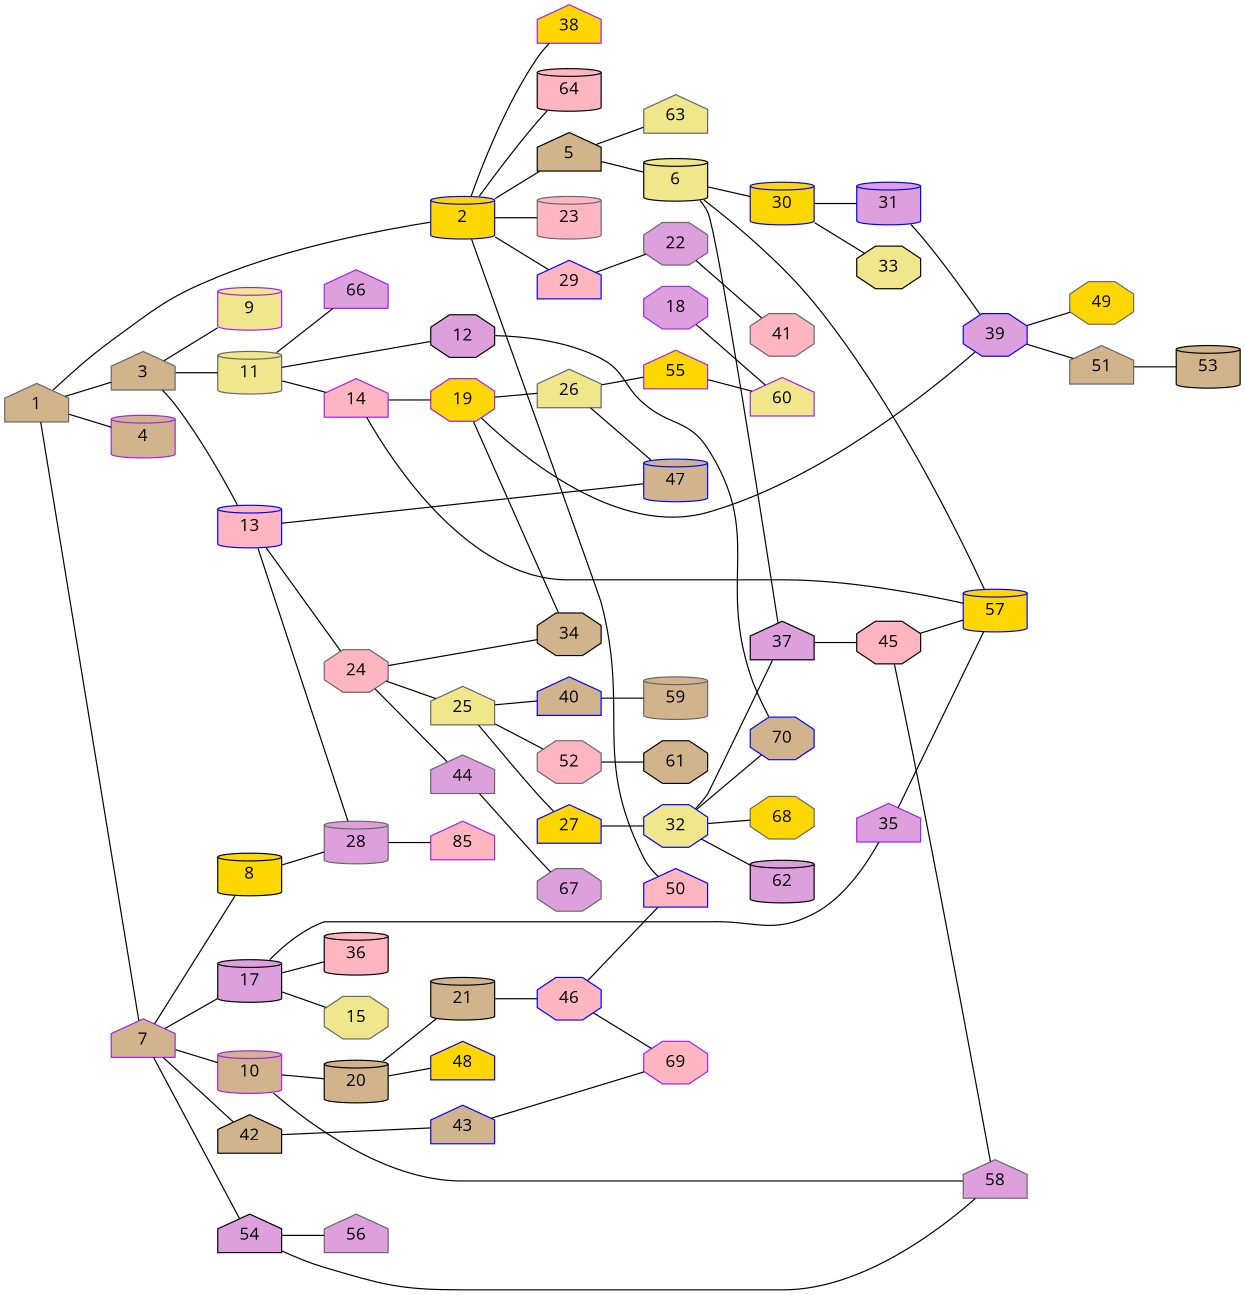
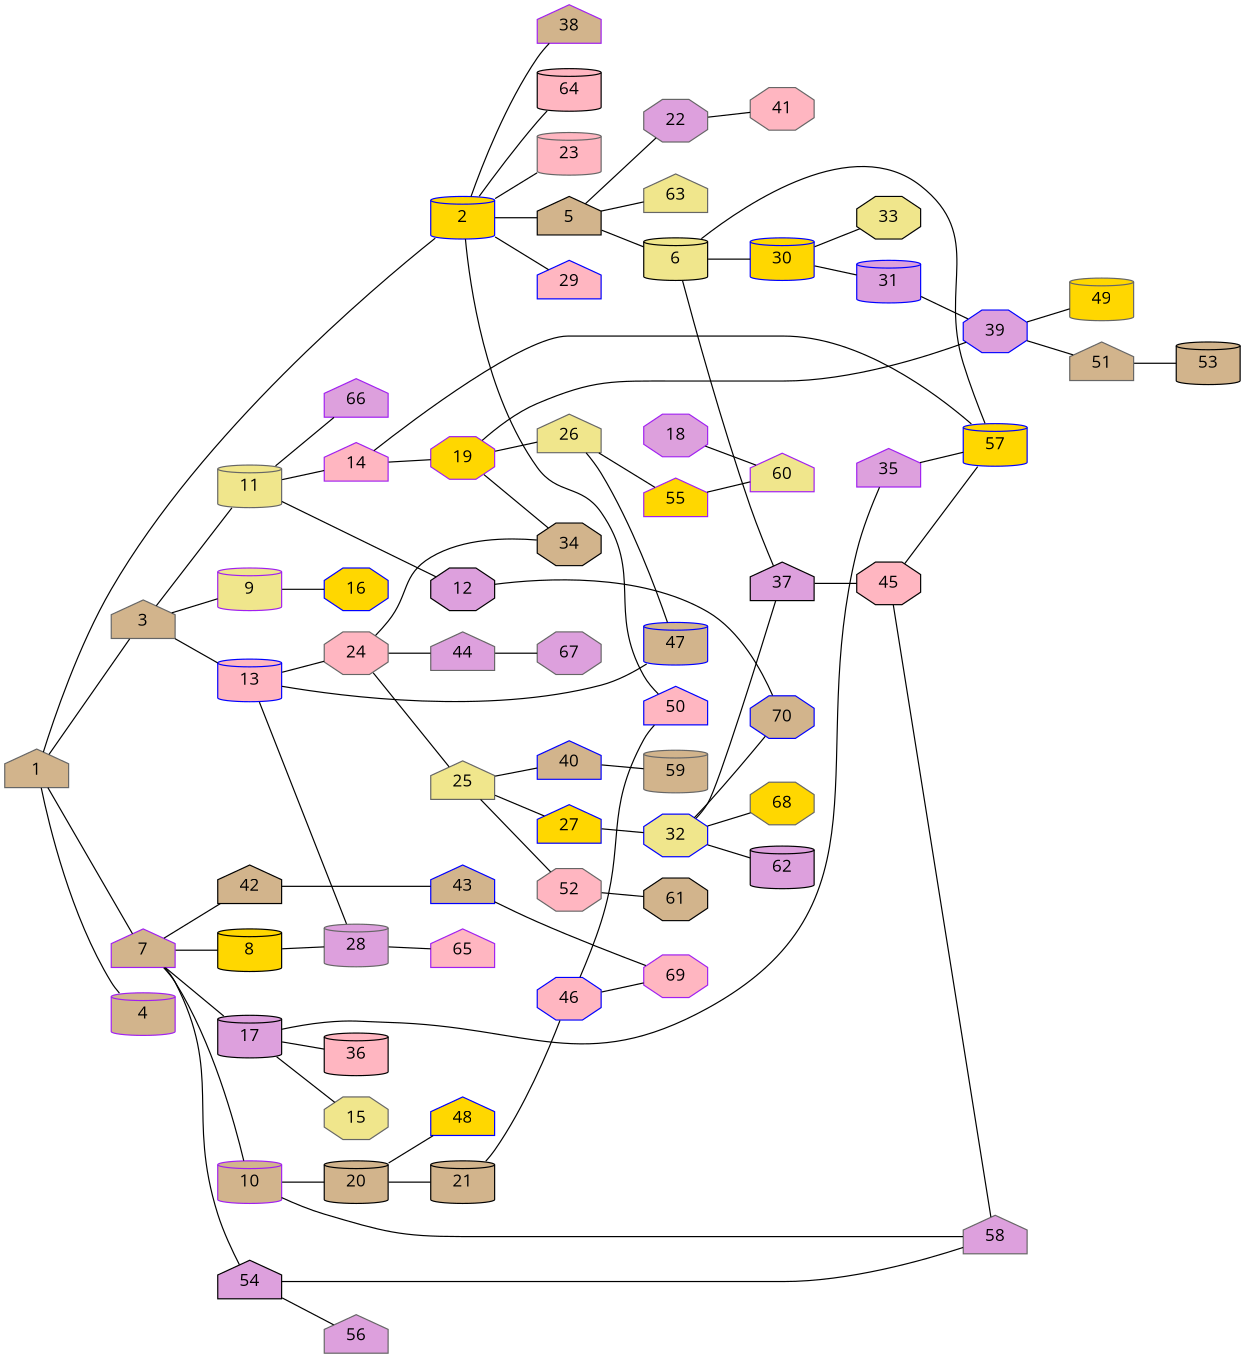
(569, 26) -> (569, 26)
(621, 263) -> (621, 171)
(1102, 303) -> (1102, 299)
none -> (356, 589)
(463, 843) -> (463, 950)
